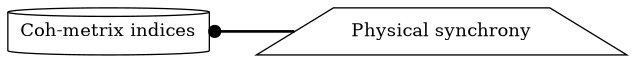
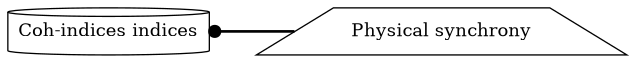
(109, 31) -> (109, 31)
